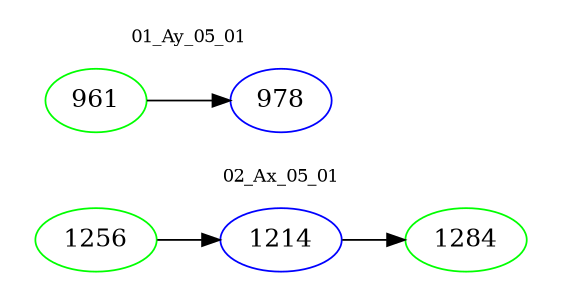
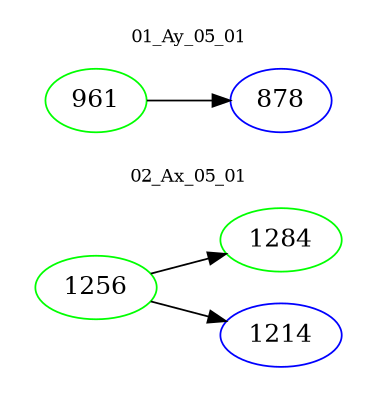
(281, 101) -> (281, 101)
(365, 240) -> (180, 266)
